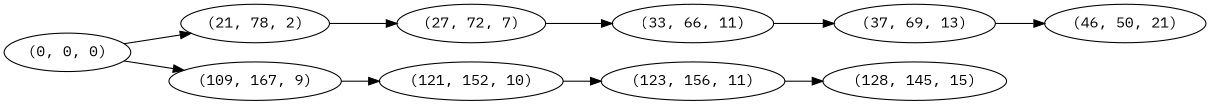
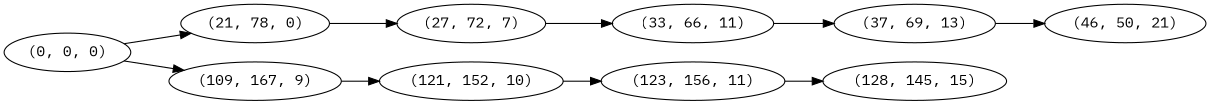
(255, 23) -> (255, 23)
